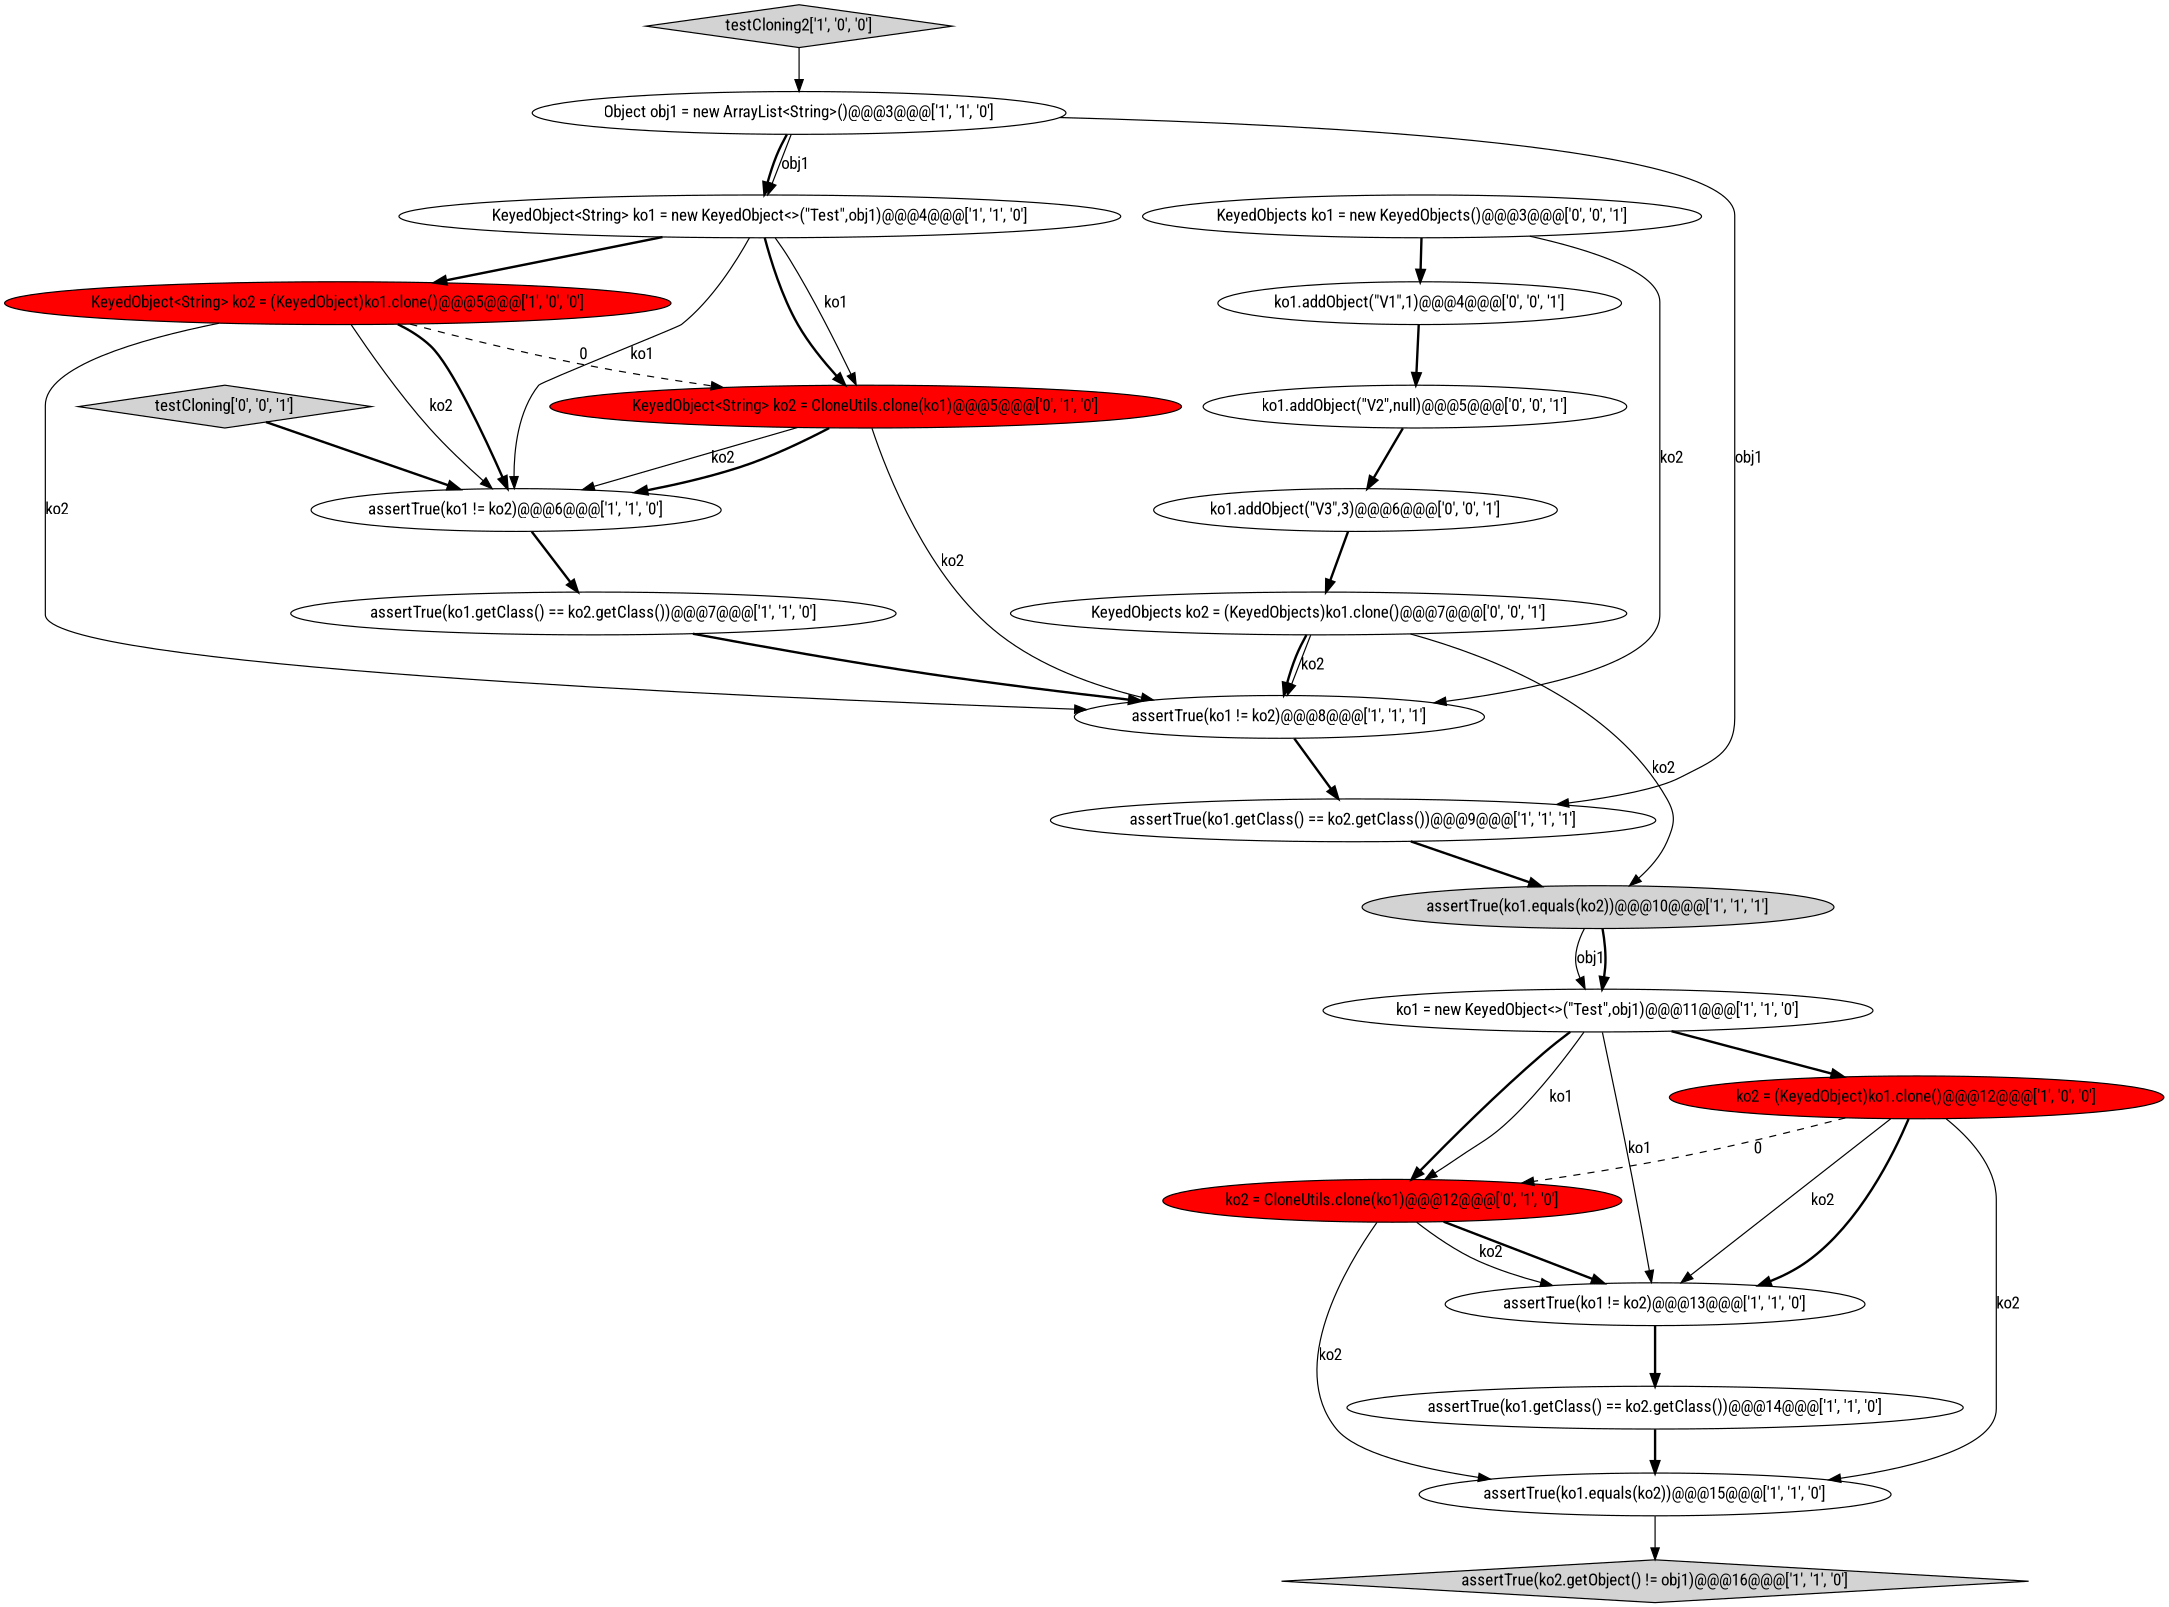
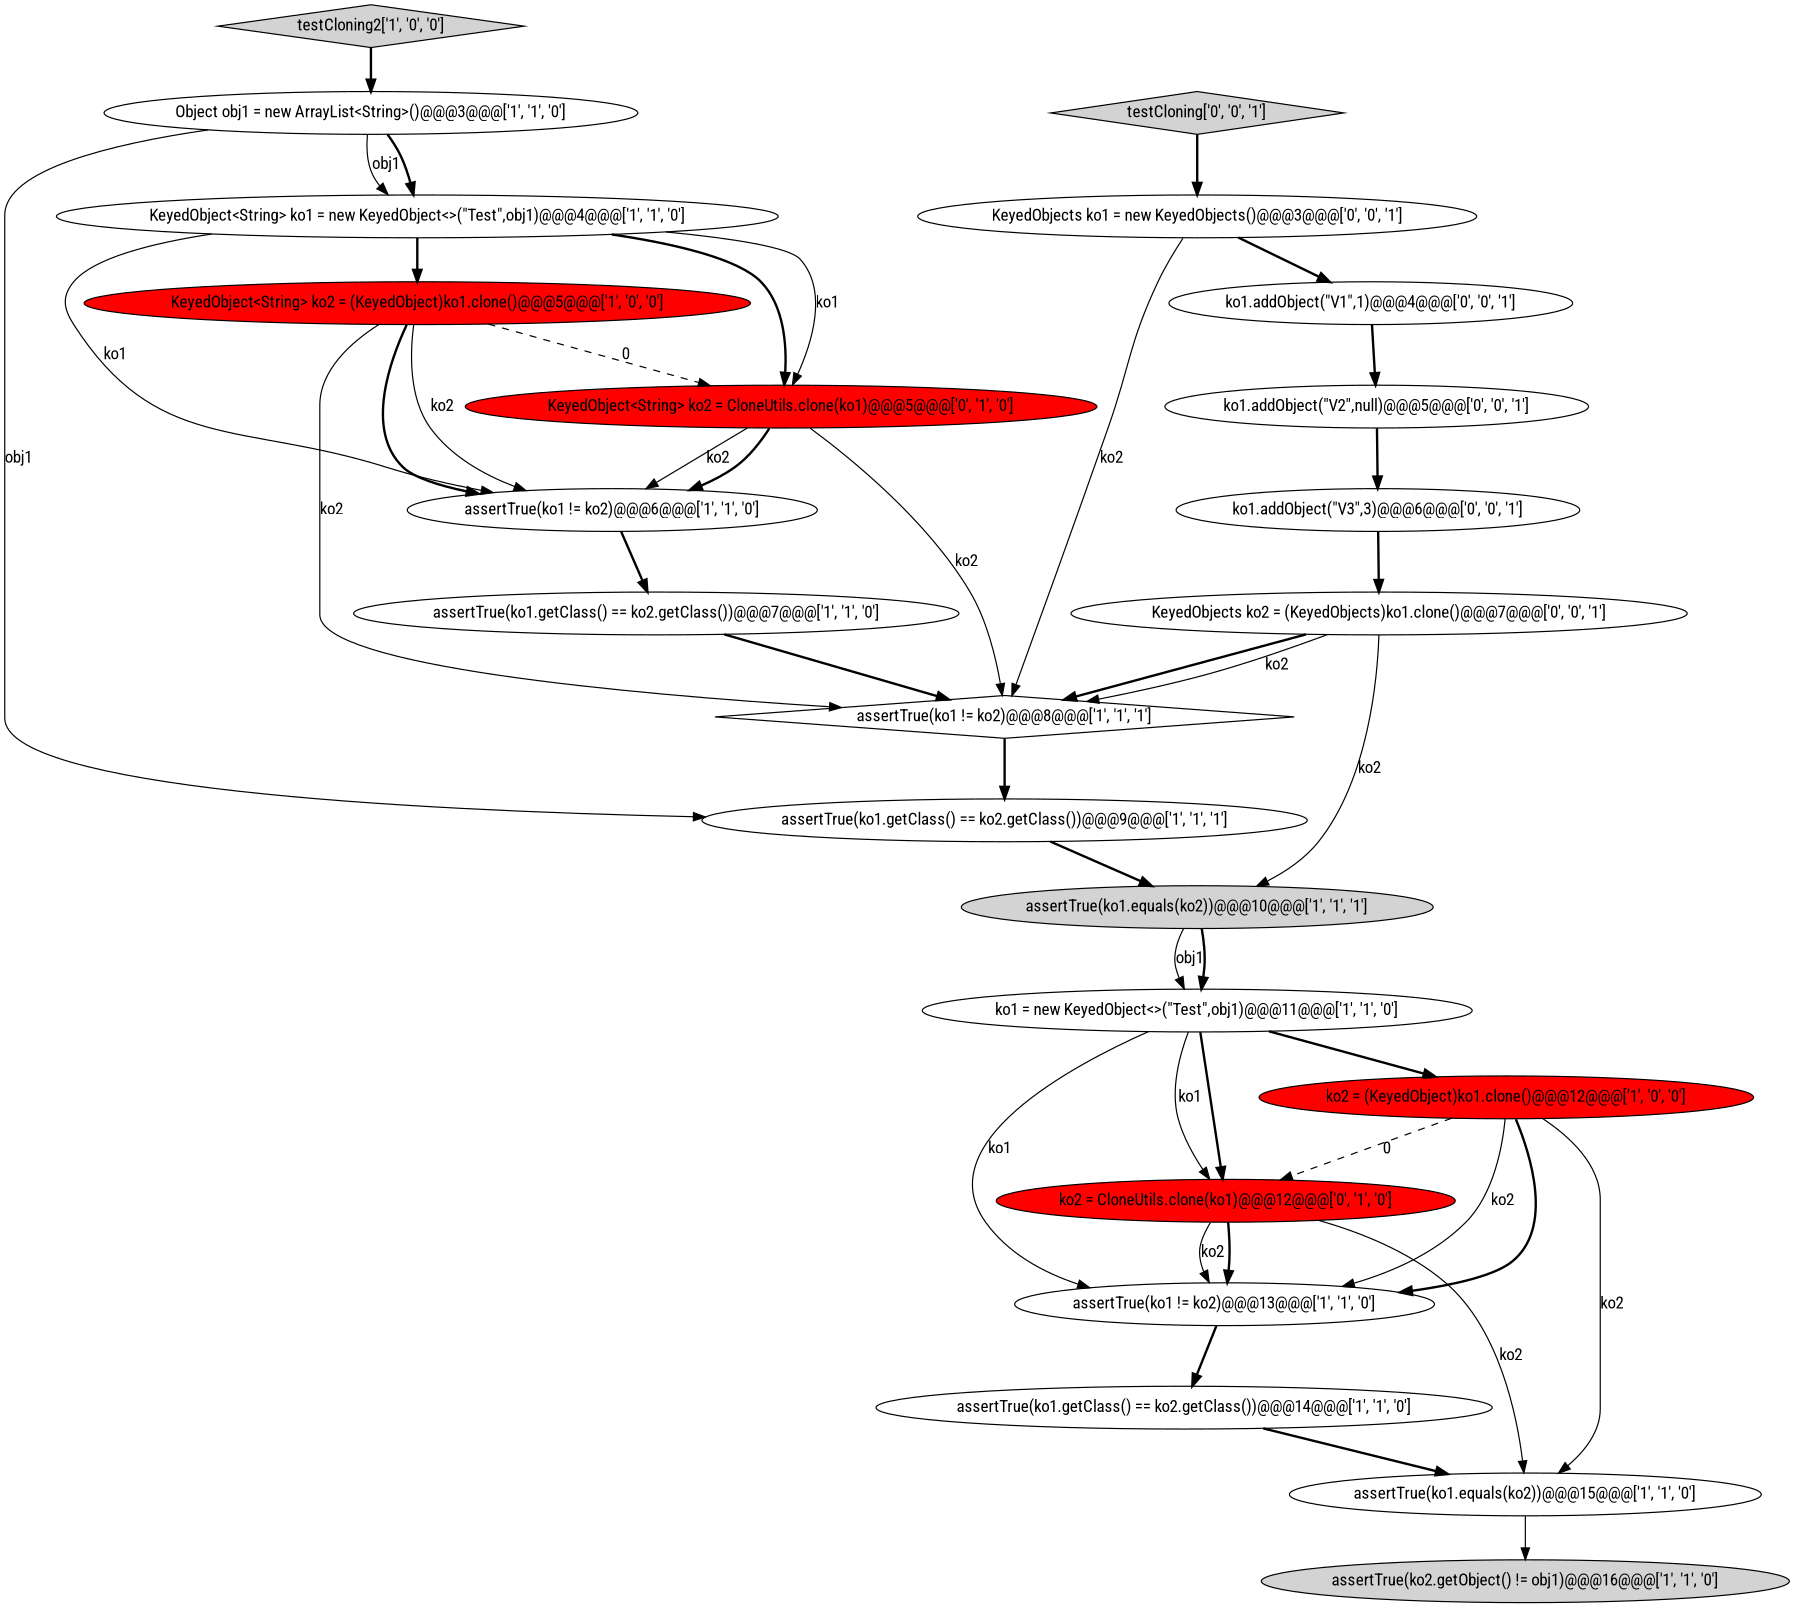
(799, 64) -> (371, 64)
(357, 454) -> (1197, 159)
(1279, 717) -> (1005, 717)
(1655, 1581) -> (1525, 1581)
